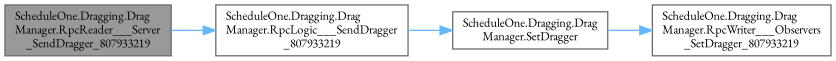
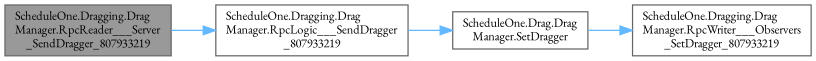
(530, 30) -> (520, 30)
